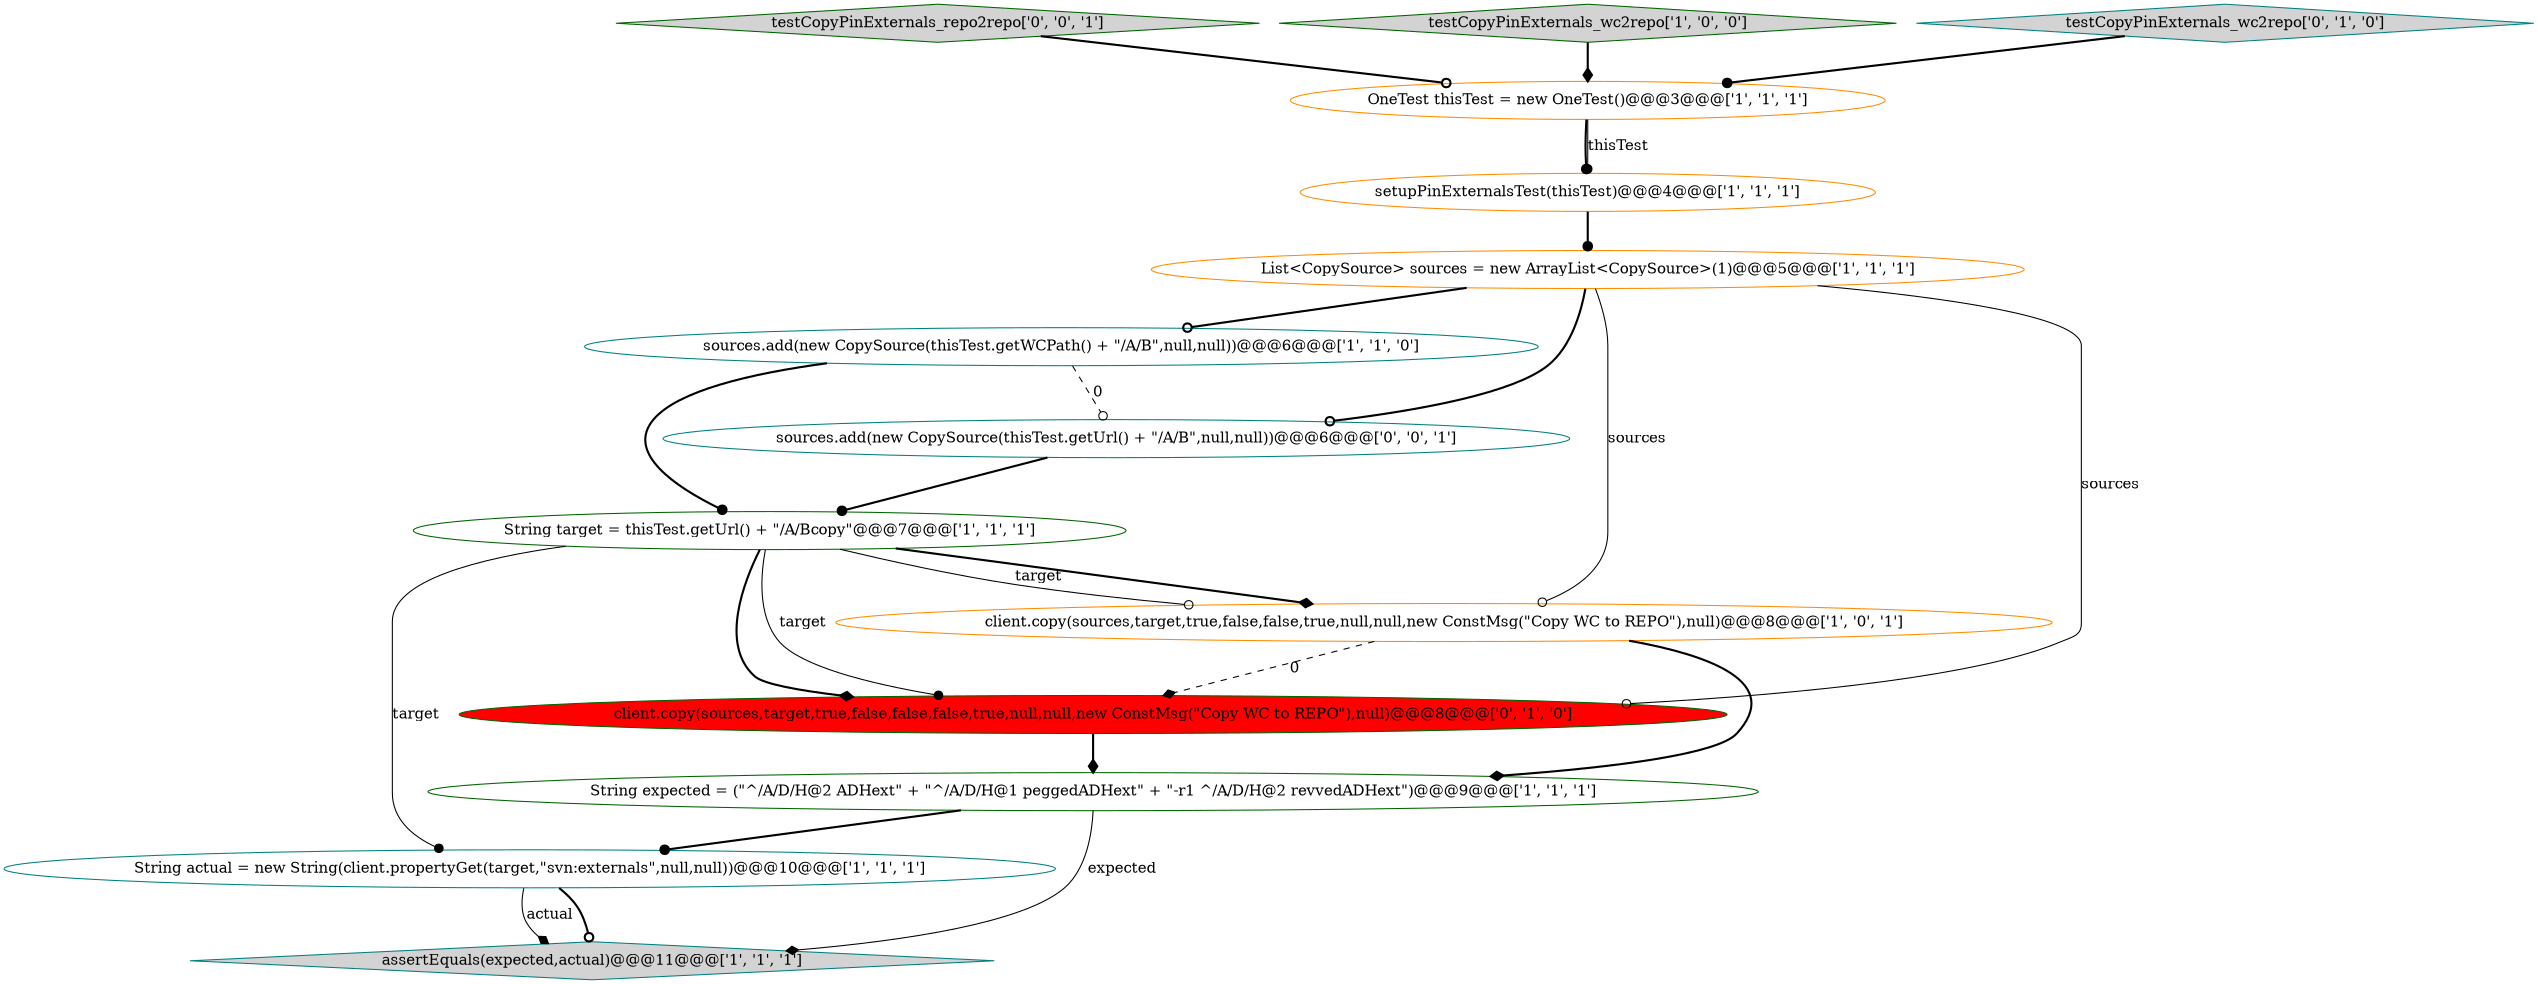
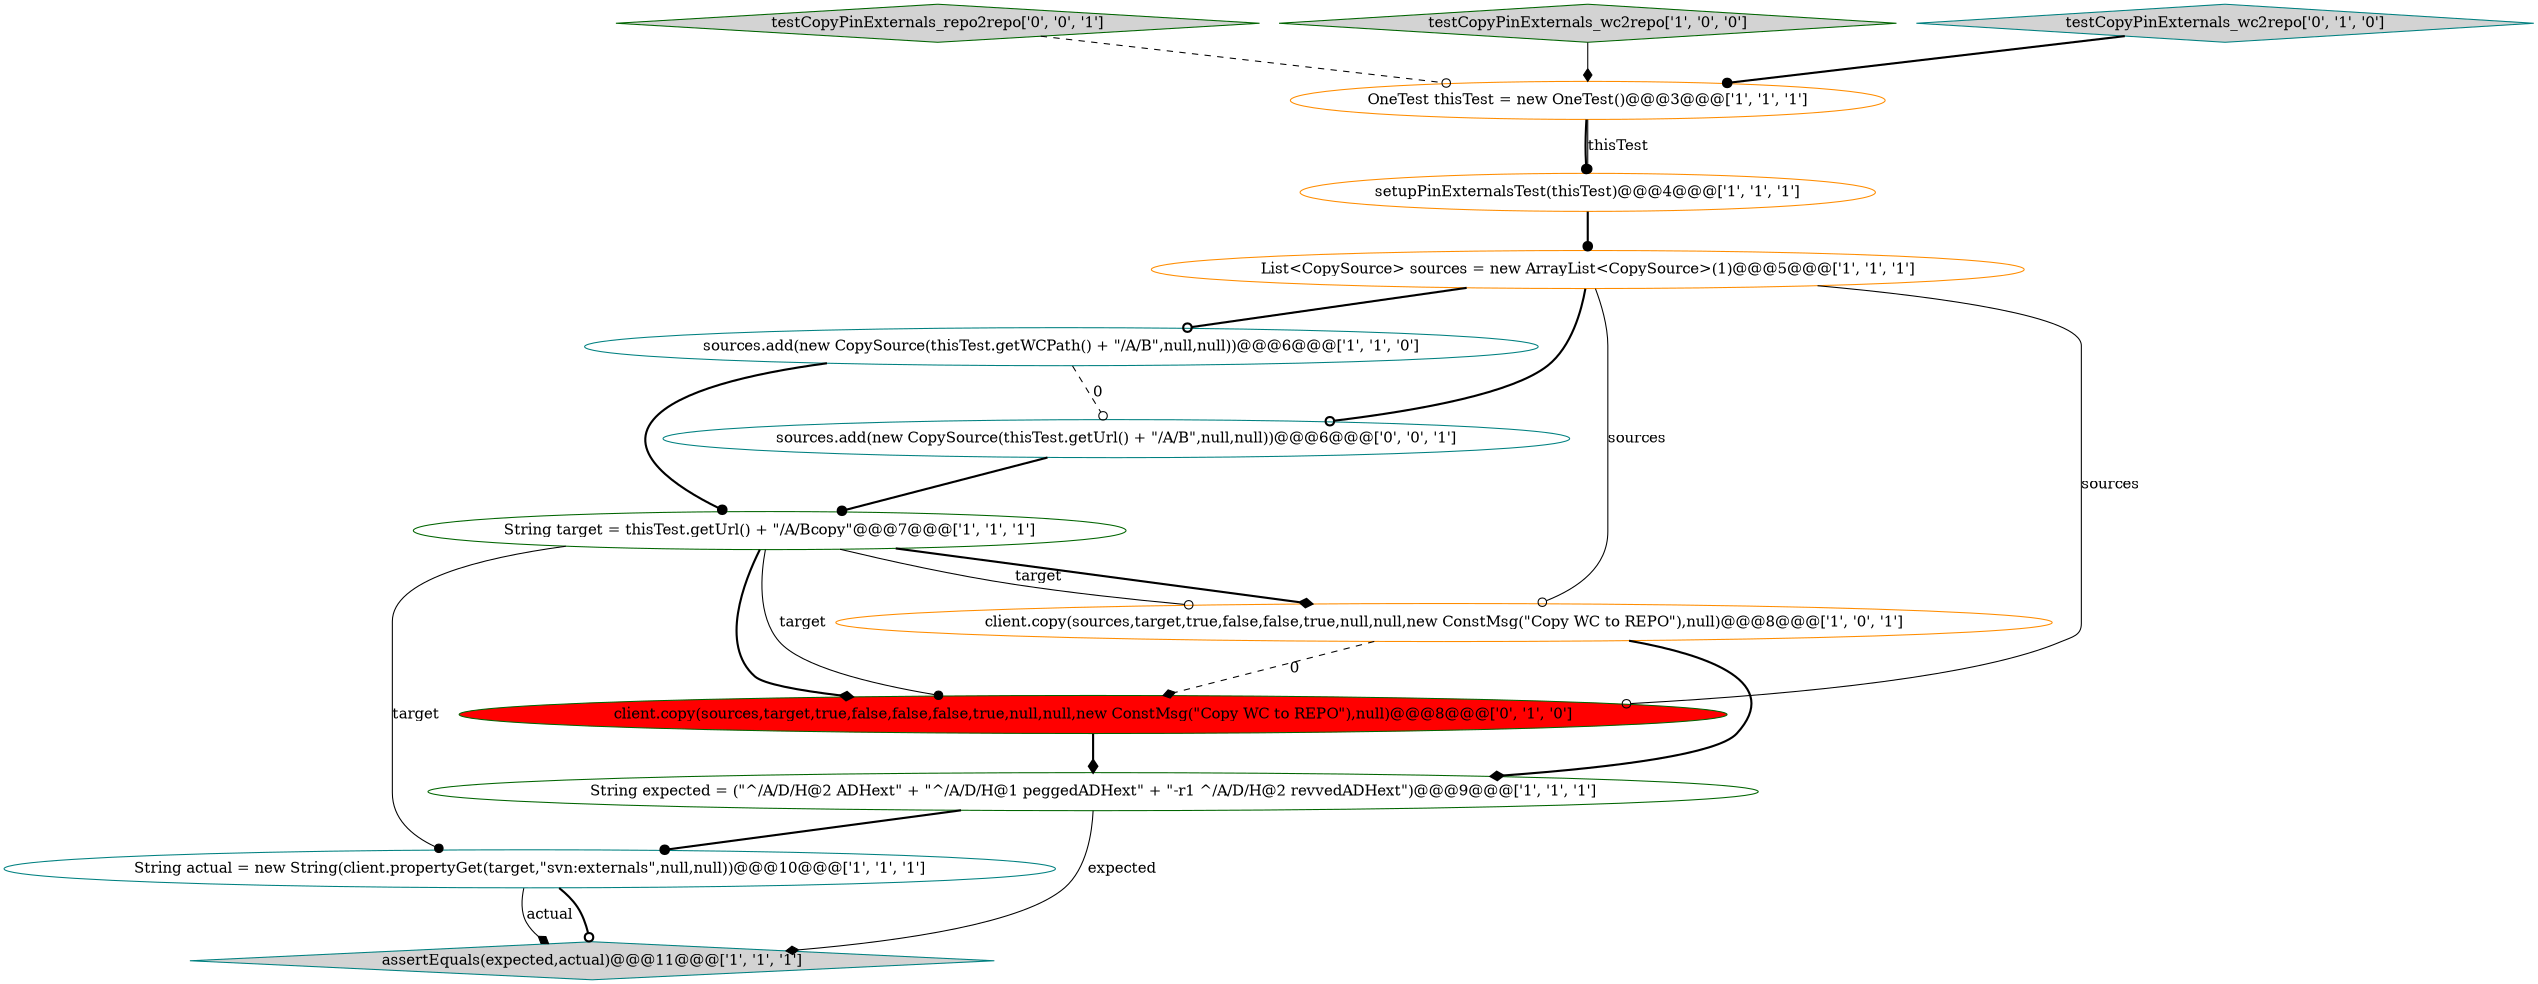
(1588, 56) -> (1588, 56)
(1241, 59) -> (1241, 59)
